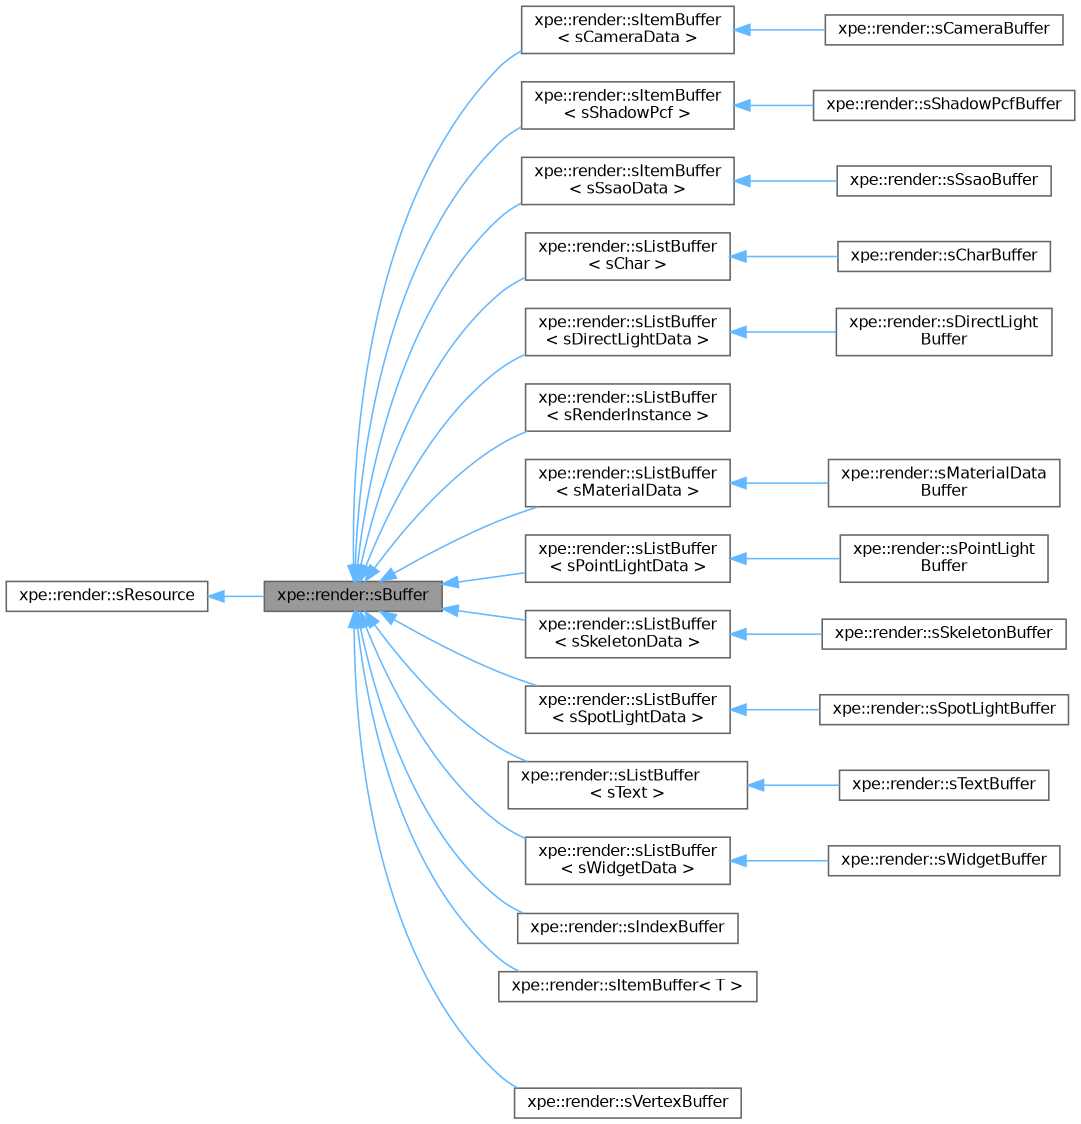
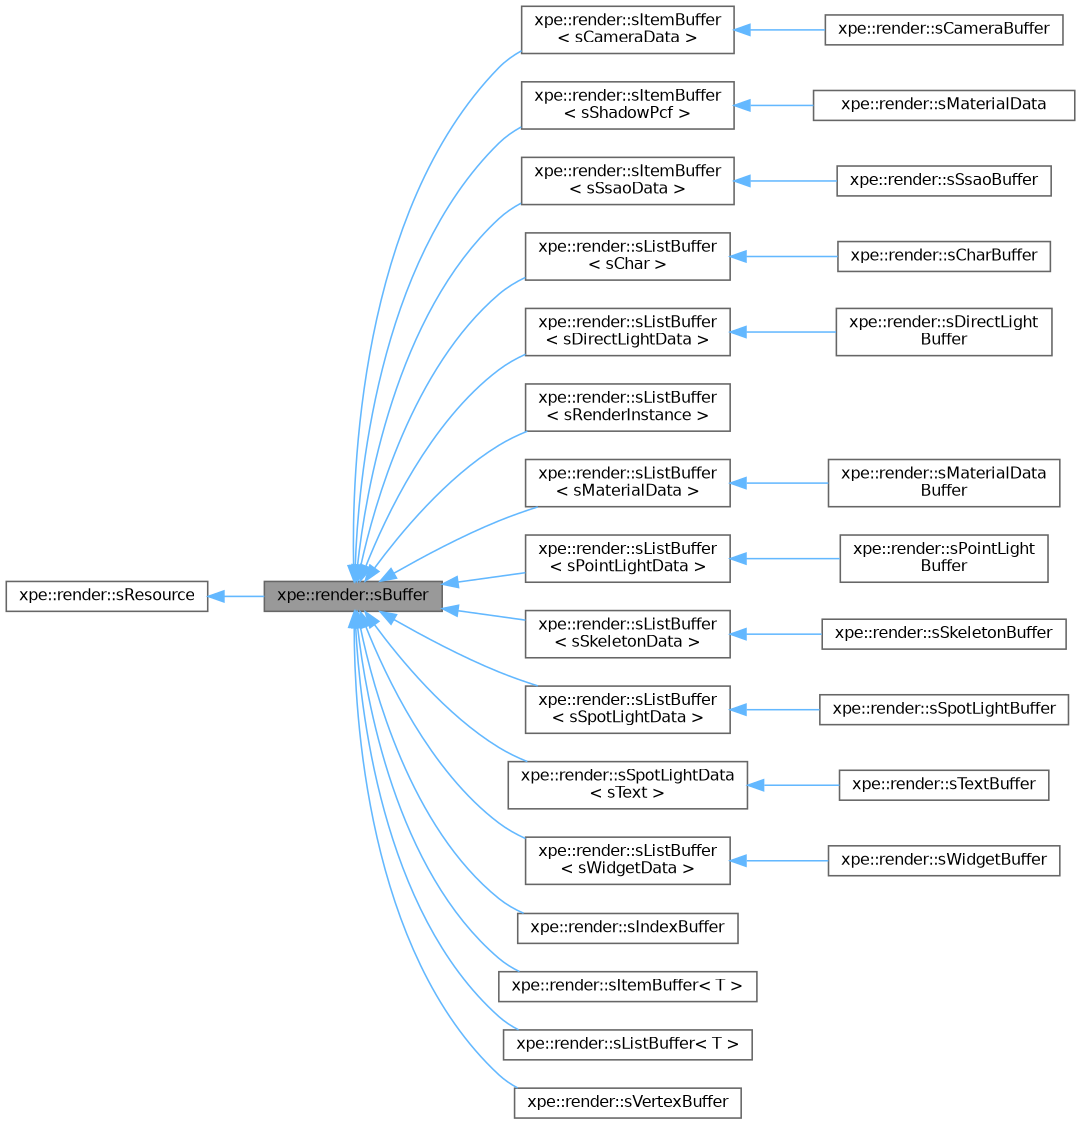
(944, 105) -> (944, 105)
(628, 785) -> (628, 785)
none -> (628, 1045)
